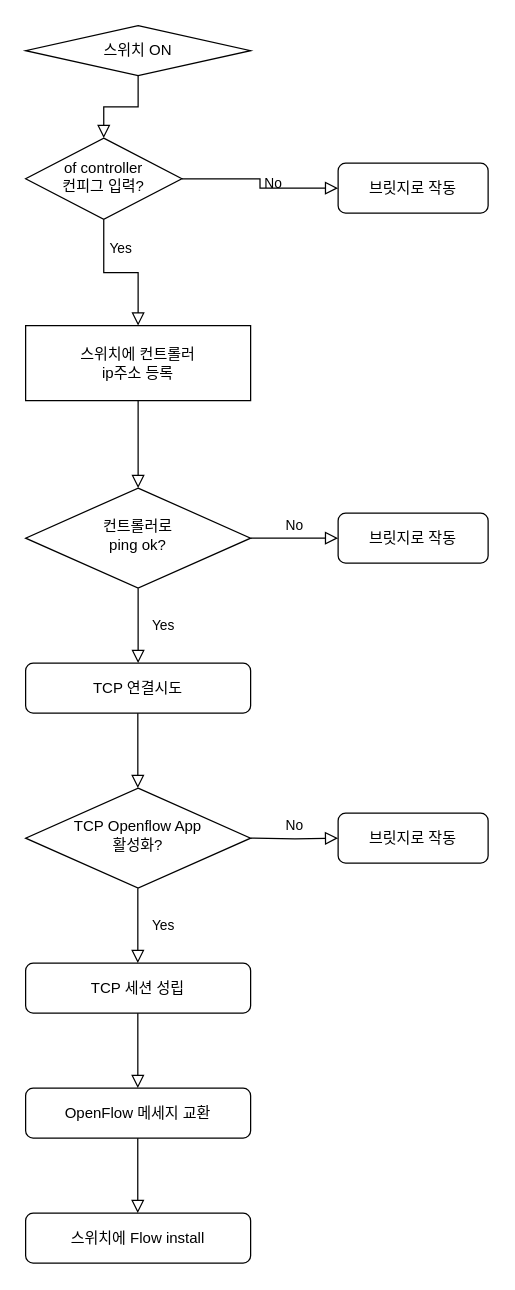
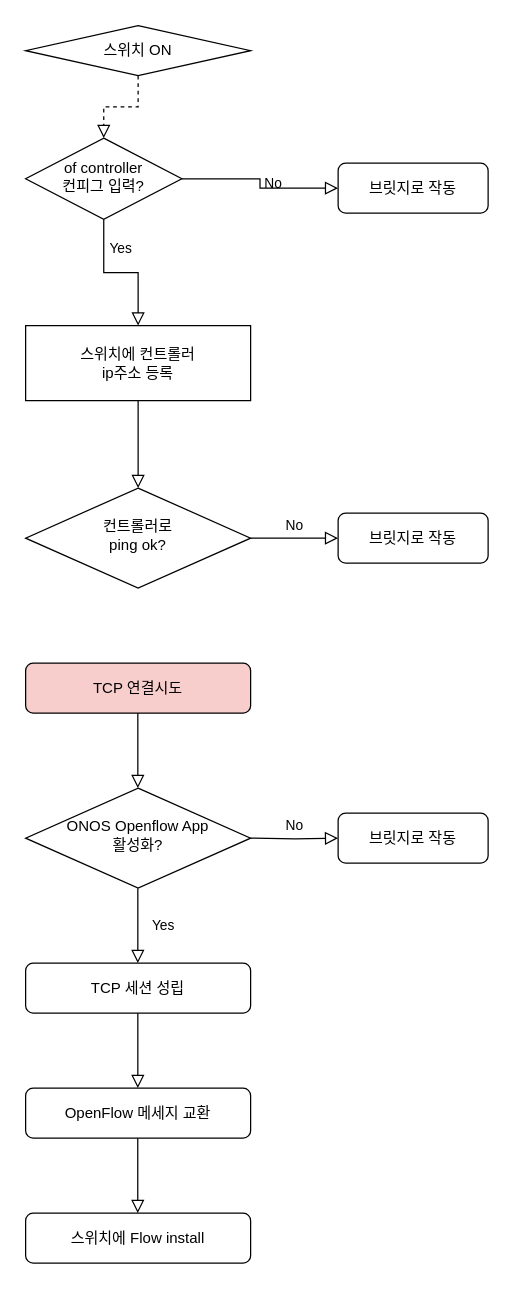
(127, 107) -> (127, 107)
(138, 619) -> none
(138, 688) -> (138, 688)
(138, 836) -> (138, 836)
